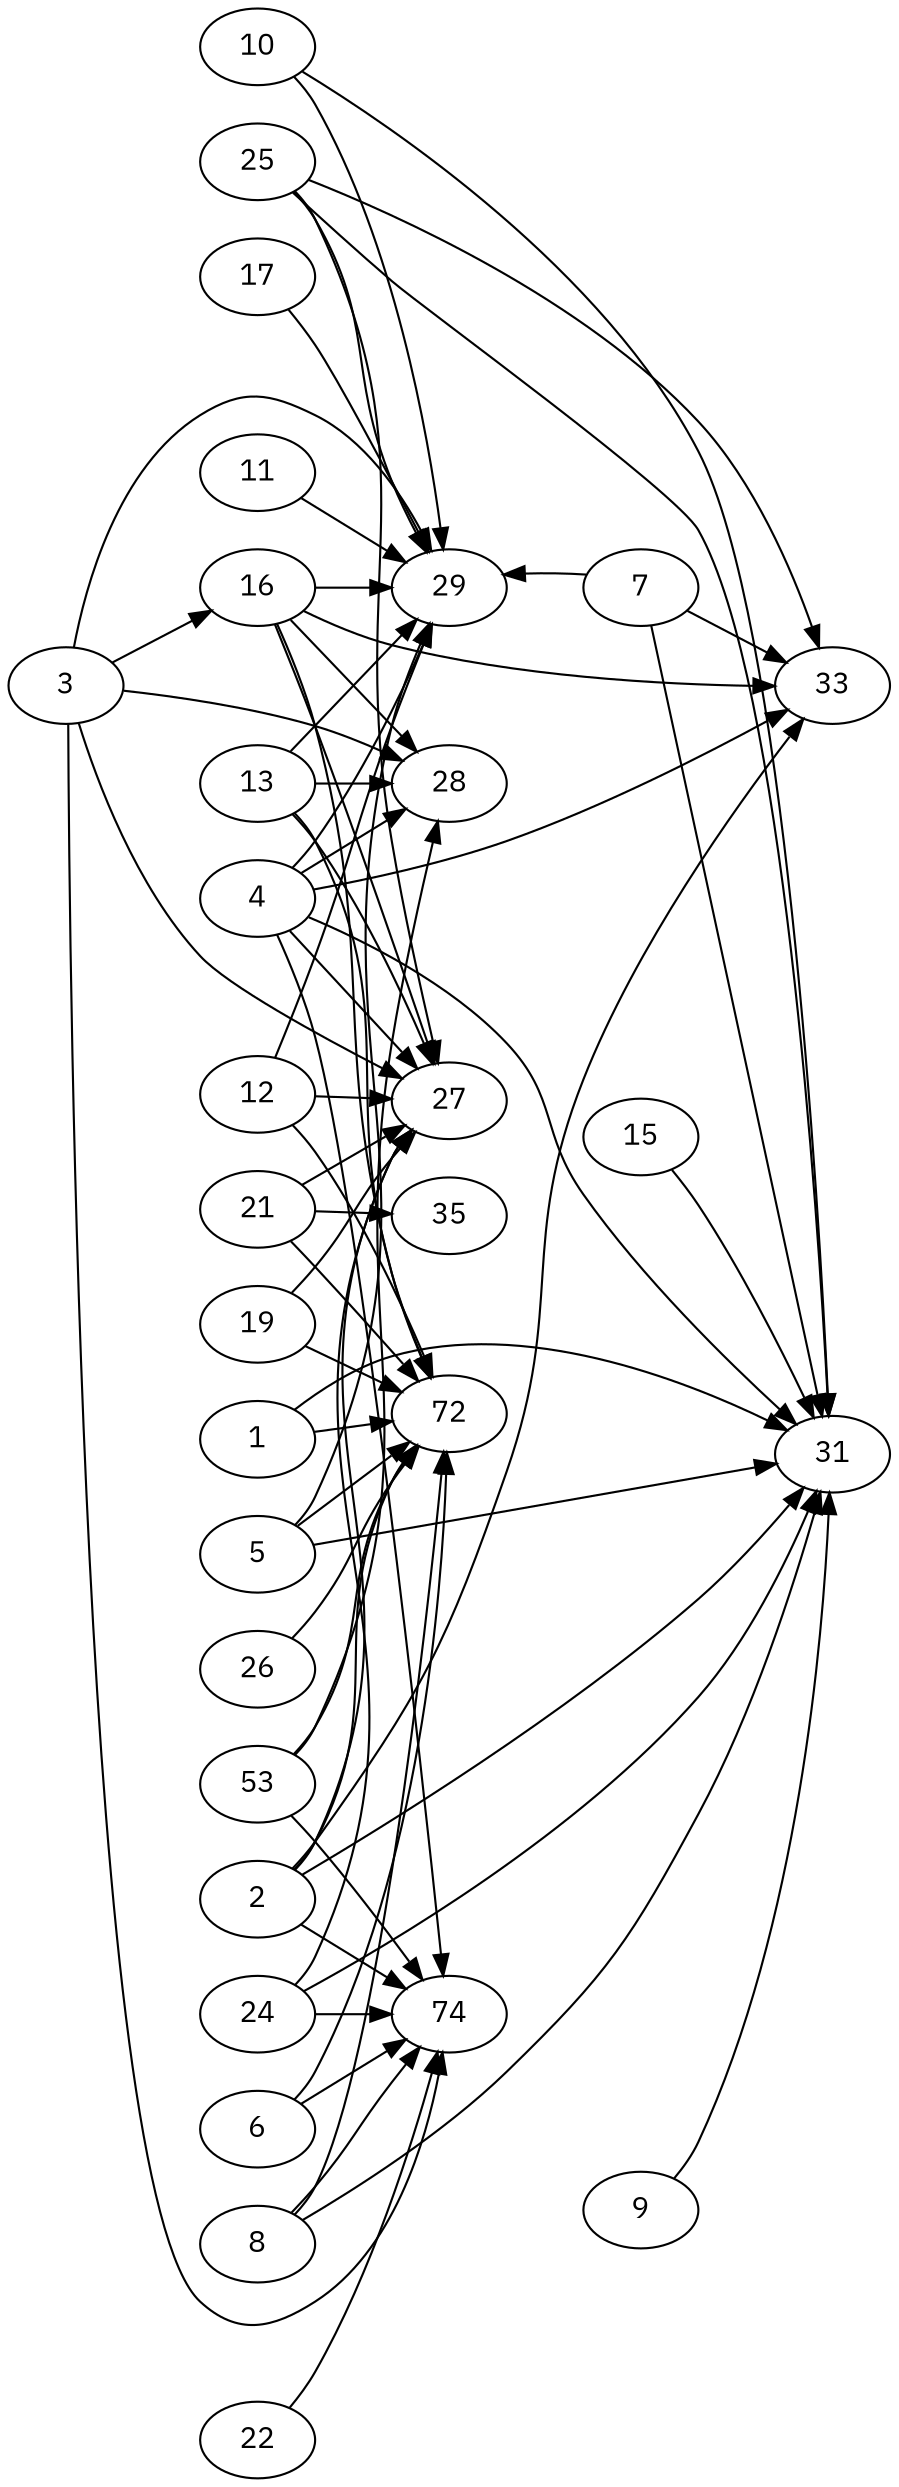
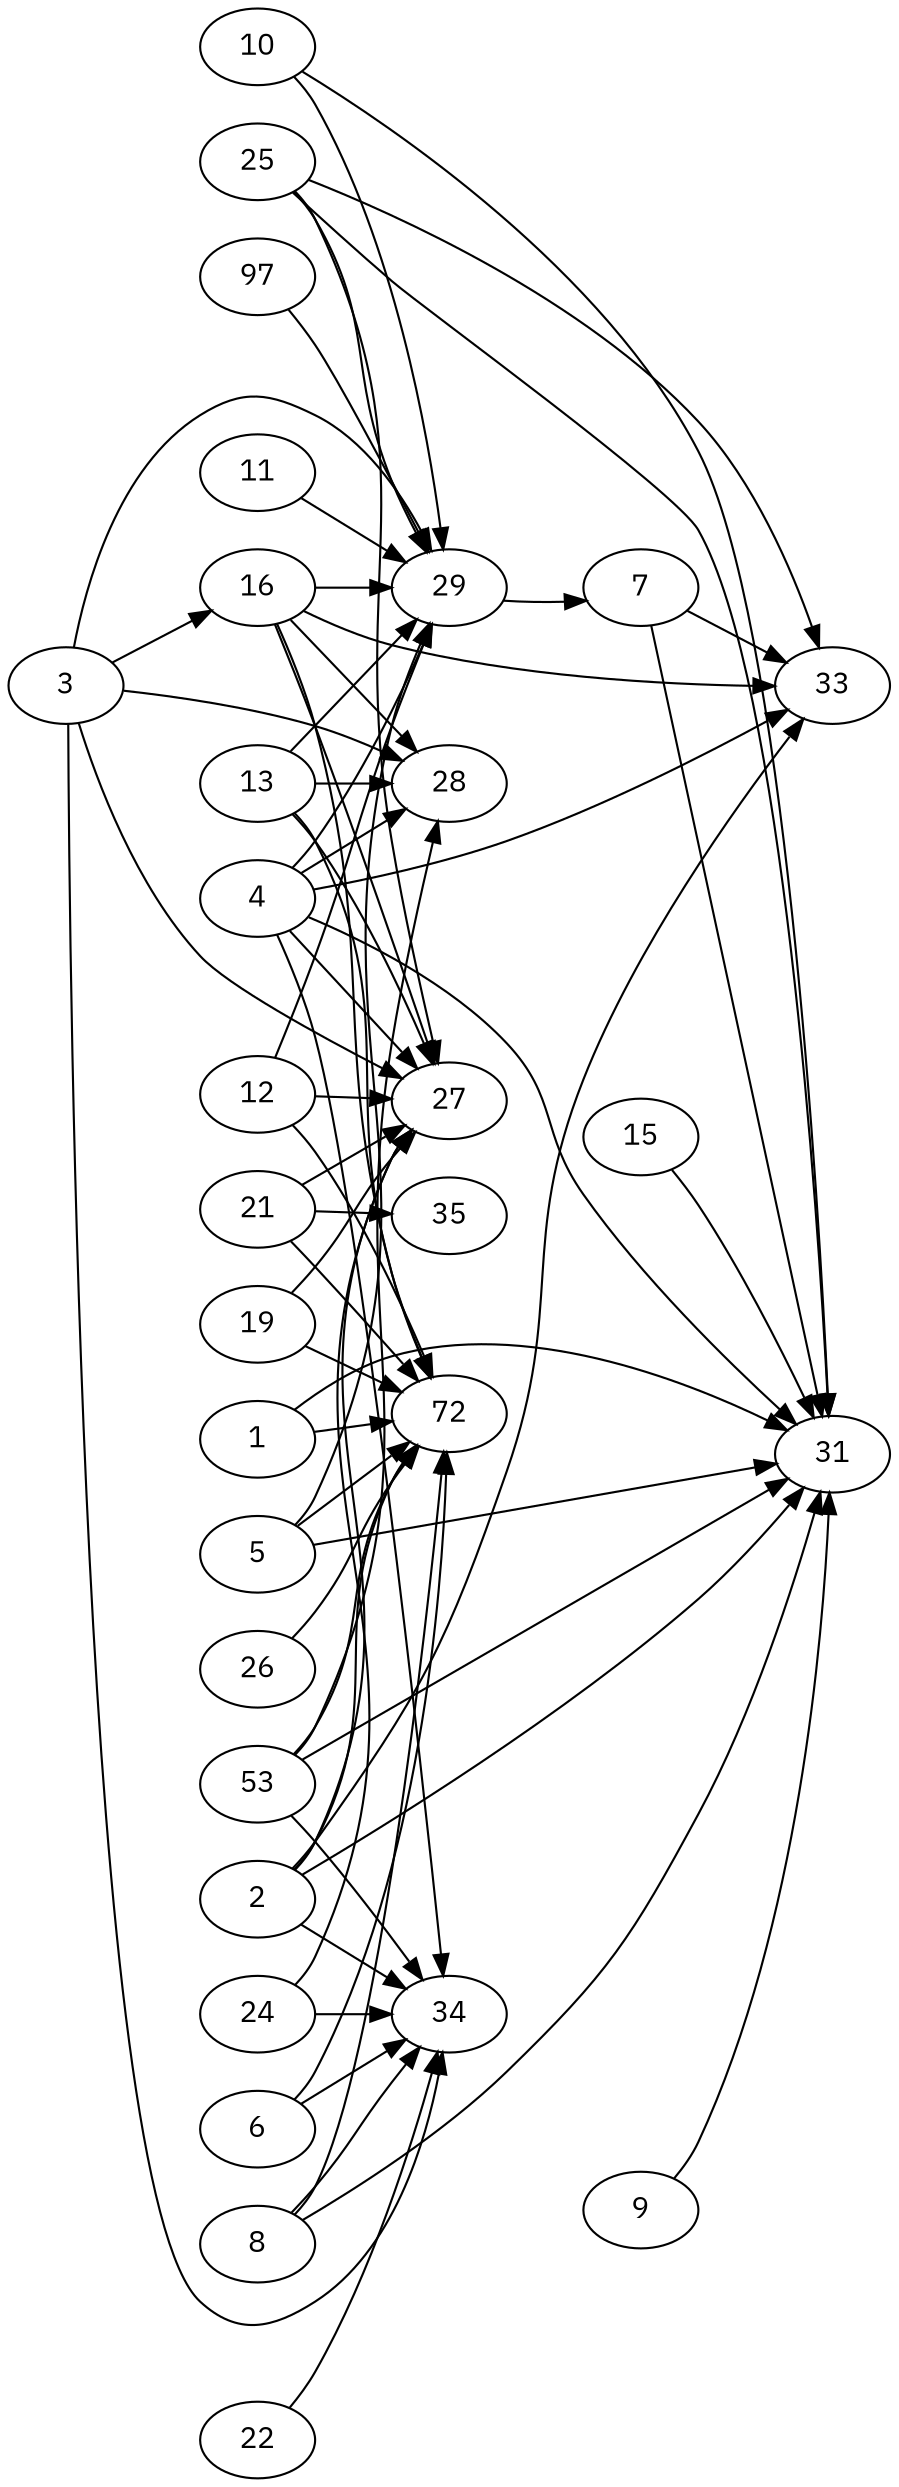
(258, 277) -> (258, 277)
(556, 573) -> (534, 602)
(599, 1793) -> (536, 1625)
(449, 2014) -> (449, 2014)
